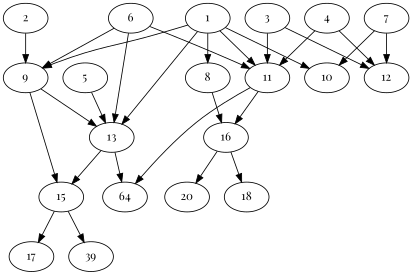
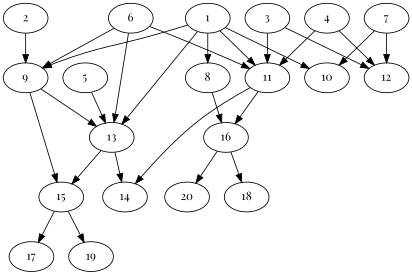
(125, 197) -> (125, 197)
(91, 257) -> (91, 257)
